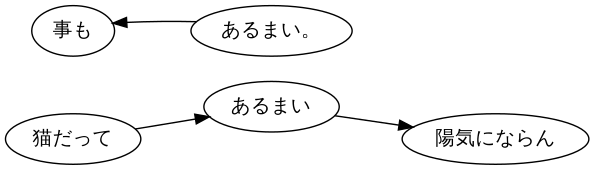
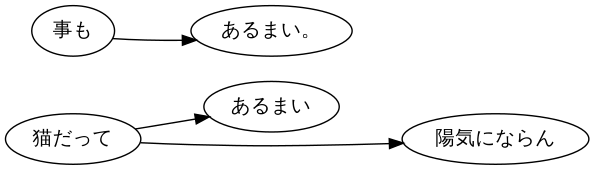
(162, 21) -> (147, 40)
(367, 120) -> (265, 146)
